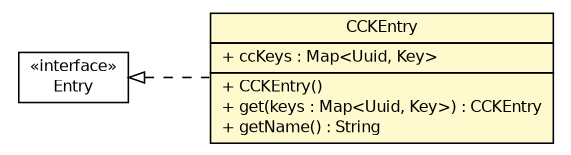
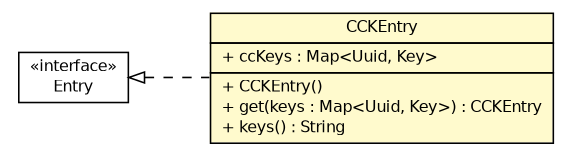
(301, 128) -> (283, 128)
